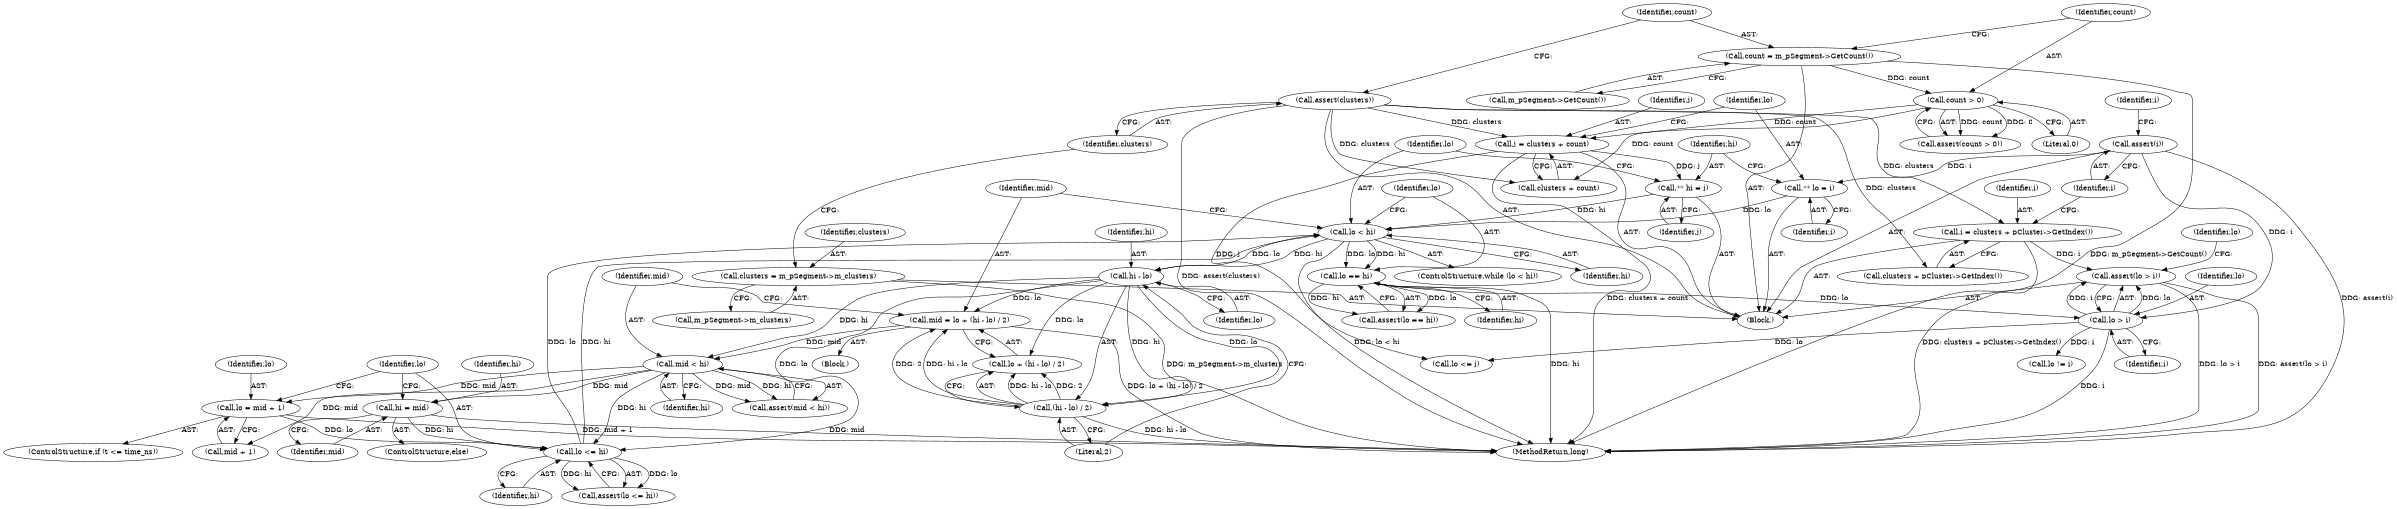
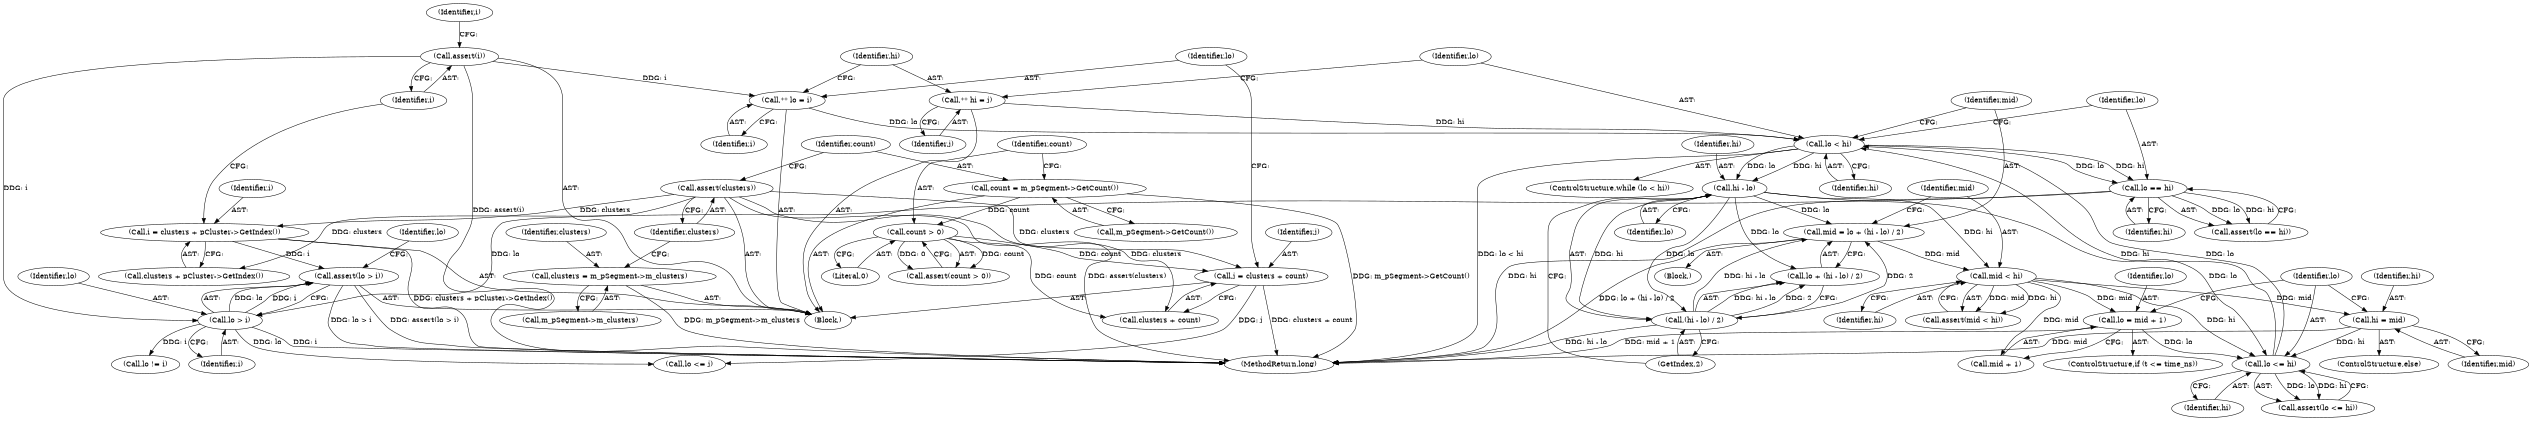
(1638, 157) -> none
(1094, 452) -> (1680, 365)
